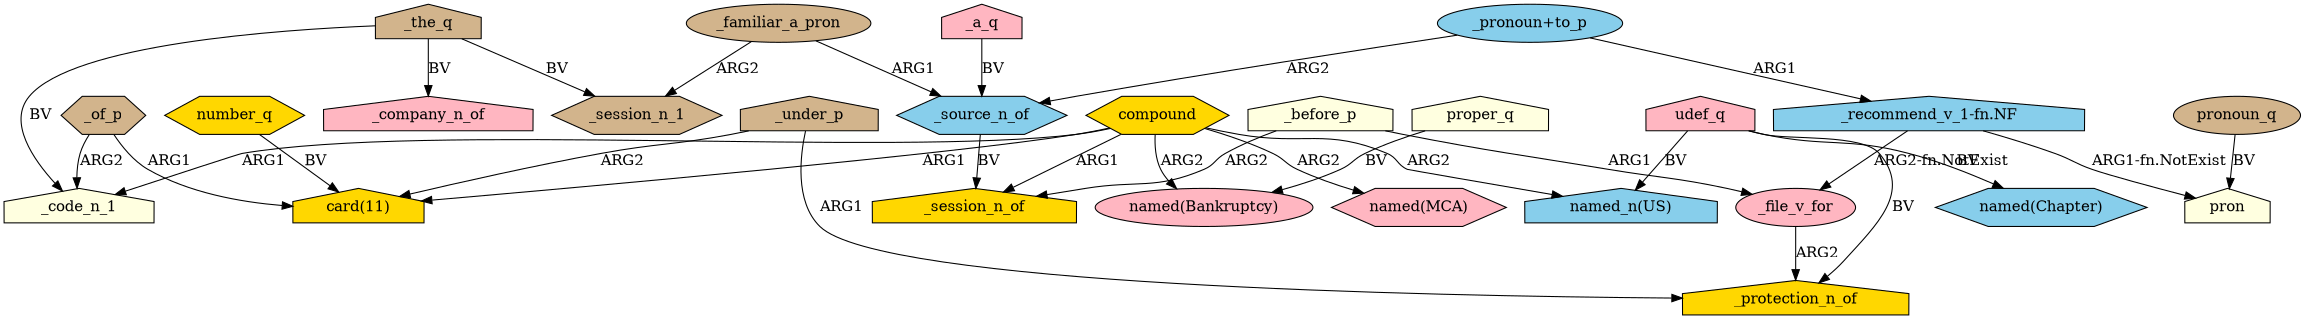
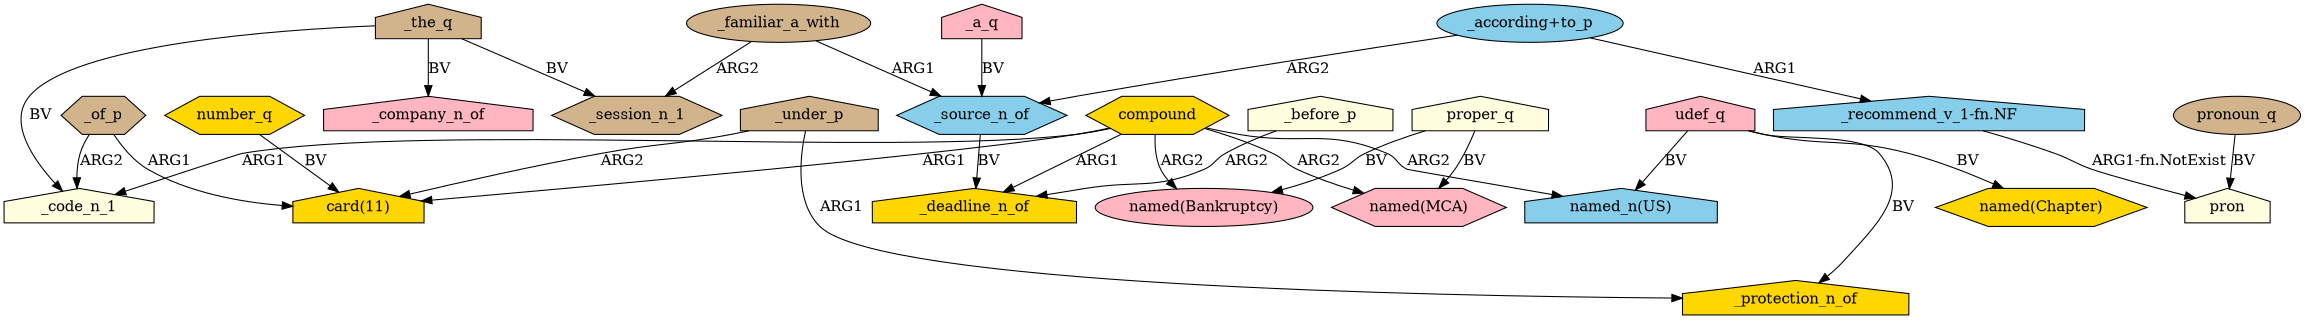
(779, 23) -> (779, 23)
(1530, 23) -> (1530, 23)
none -> (1463, 157)
(974, 207) -> (974, 207)
(1796, 207) -> none
(2041, 207) -> (2041, 207)
